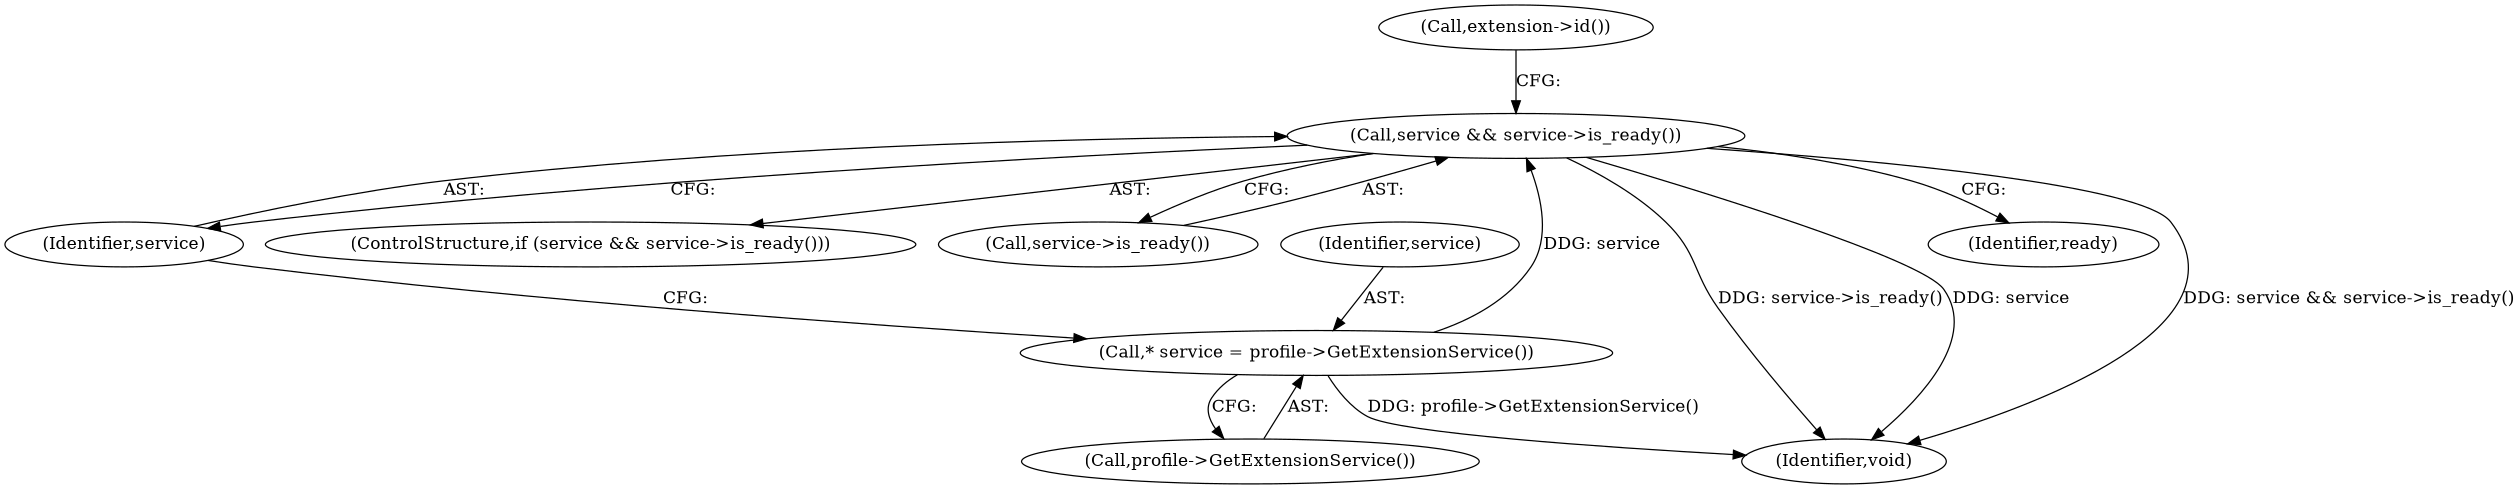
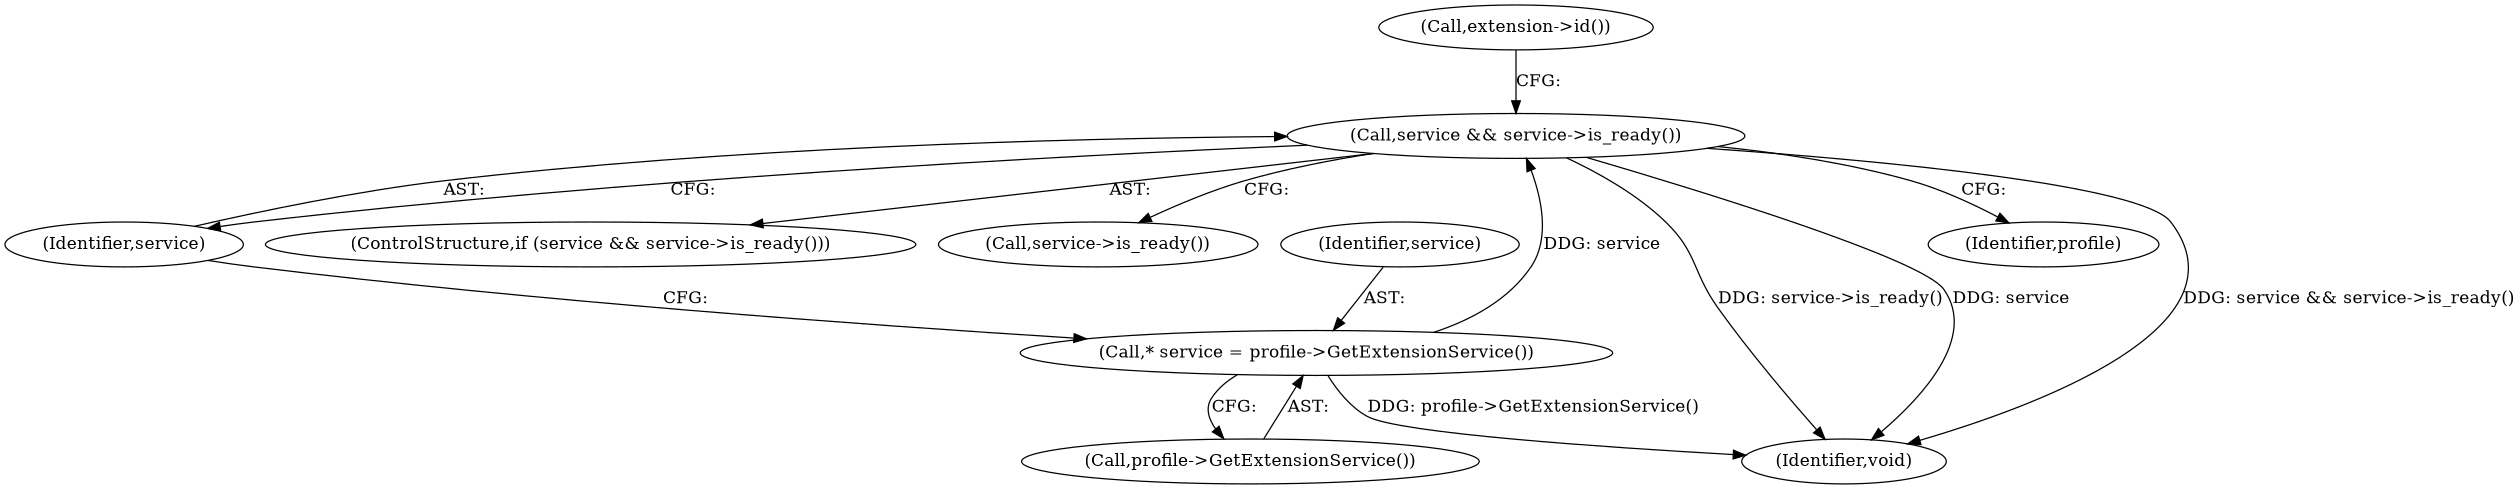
(1311, 196) -> none
(2044, 244) -> (2044, 244)
